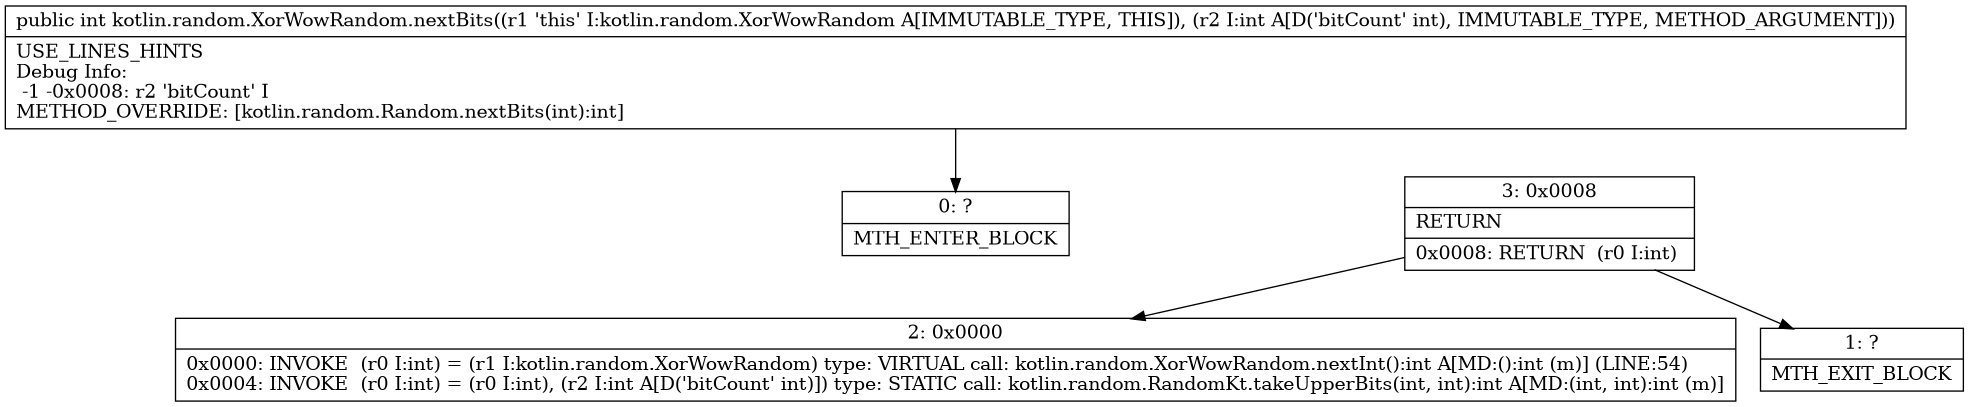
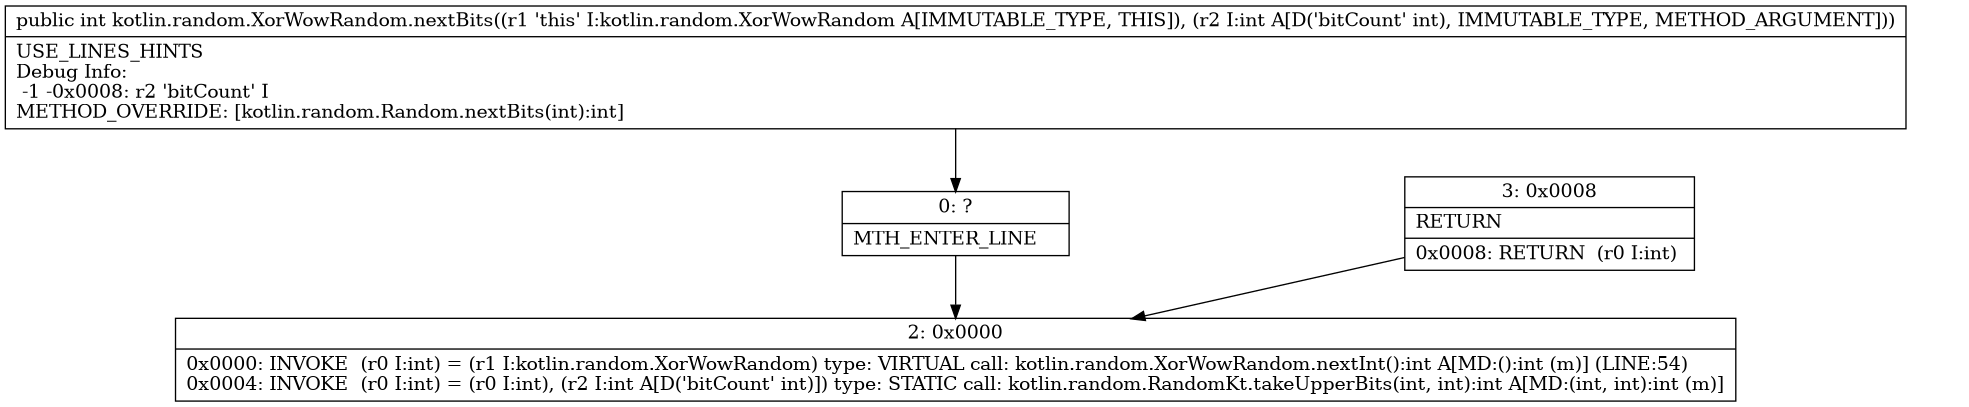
(956, 239) -> (946, 239)
none -> (956, 280)
(1862, 360) -> none
